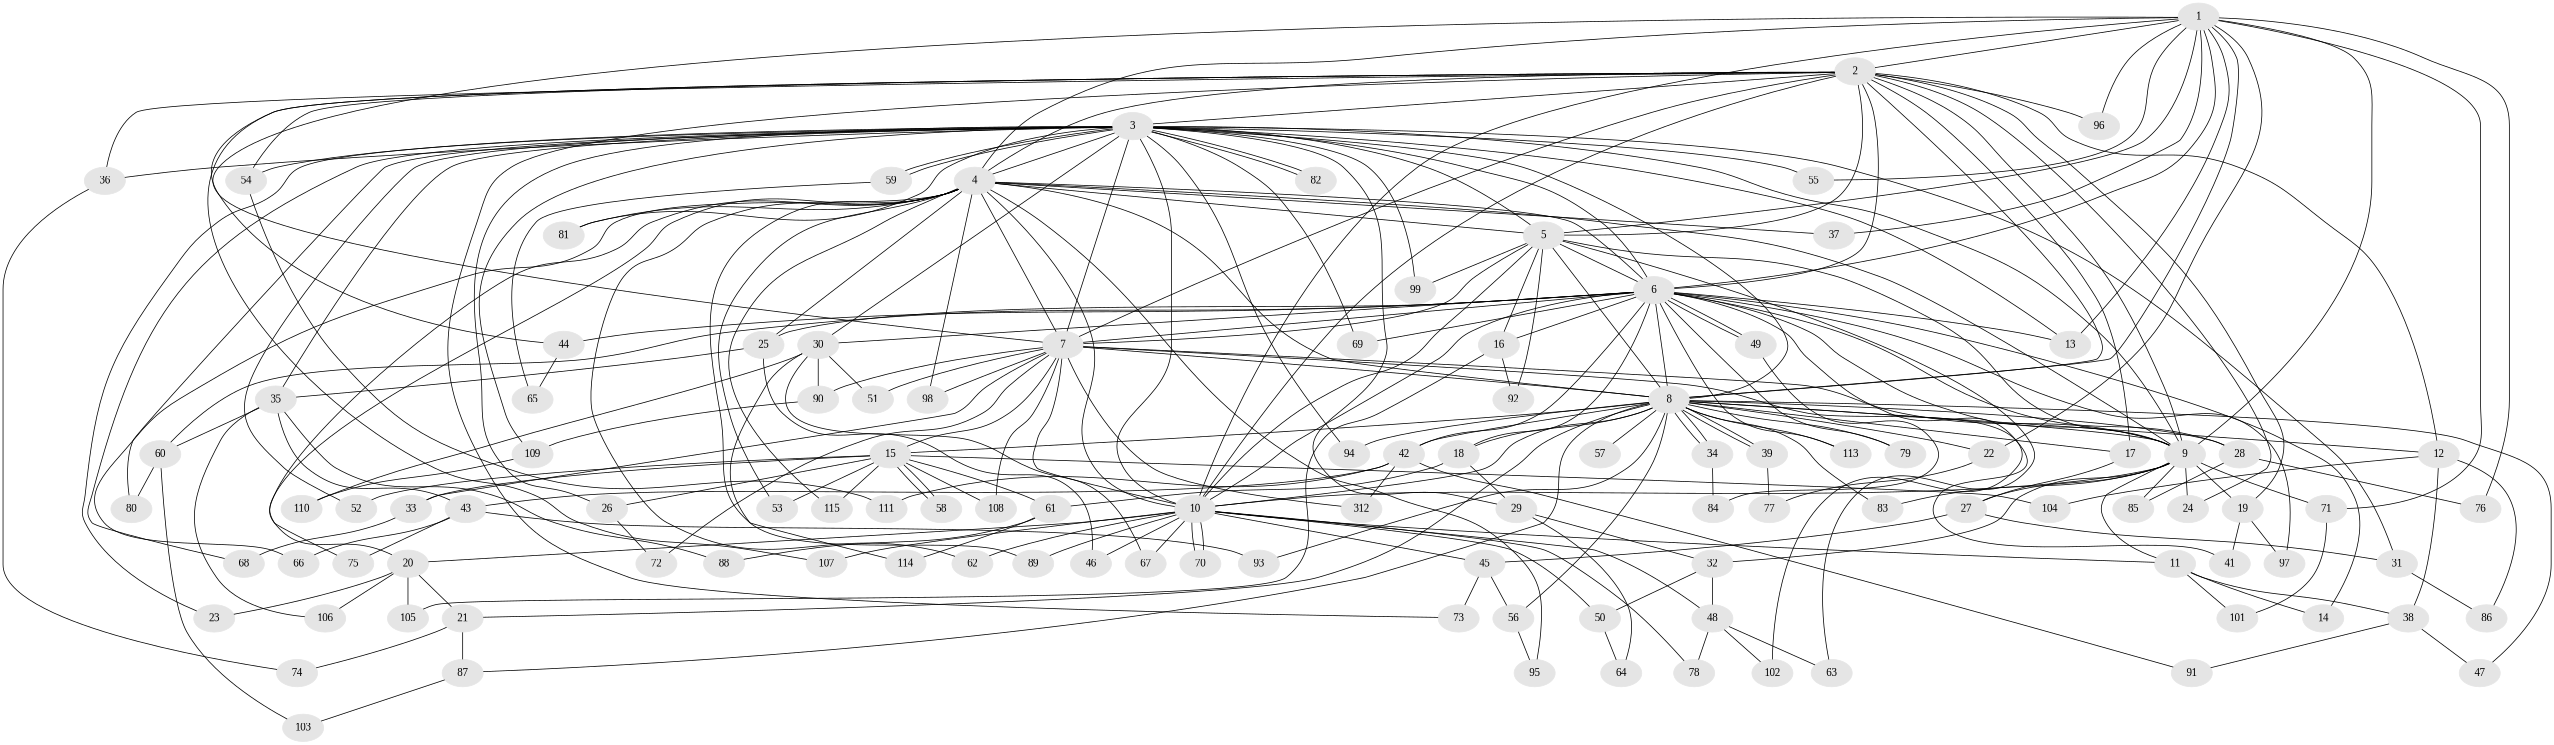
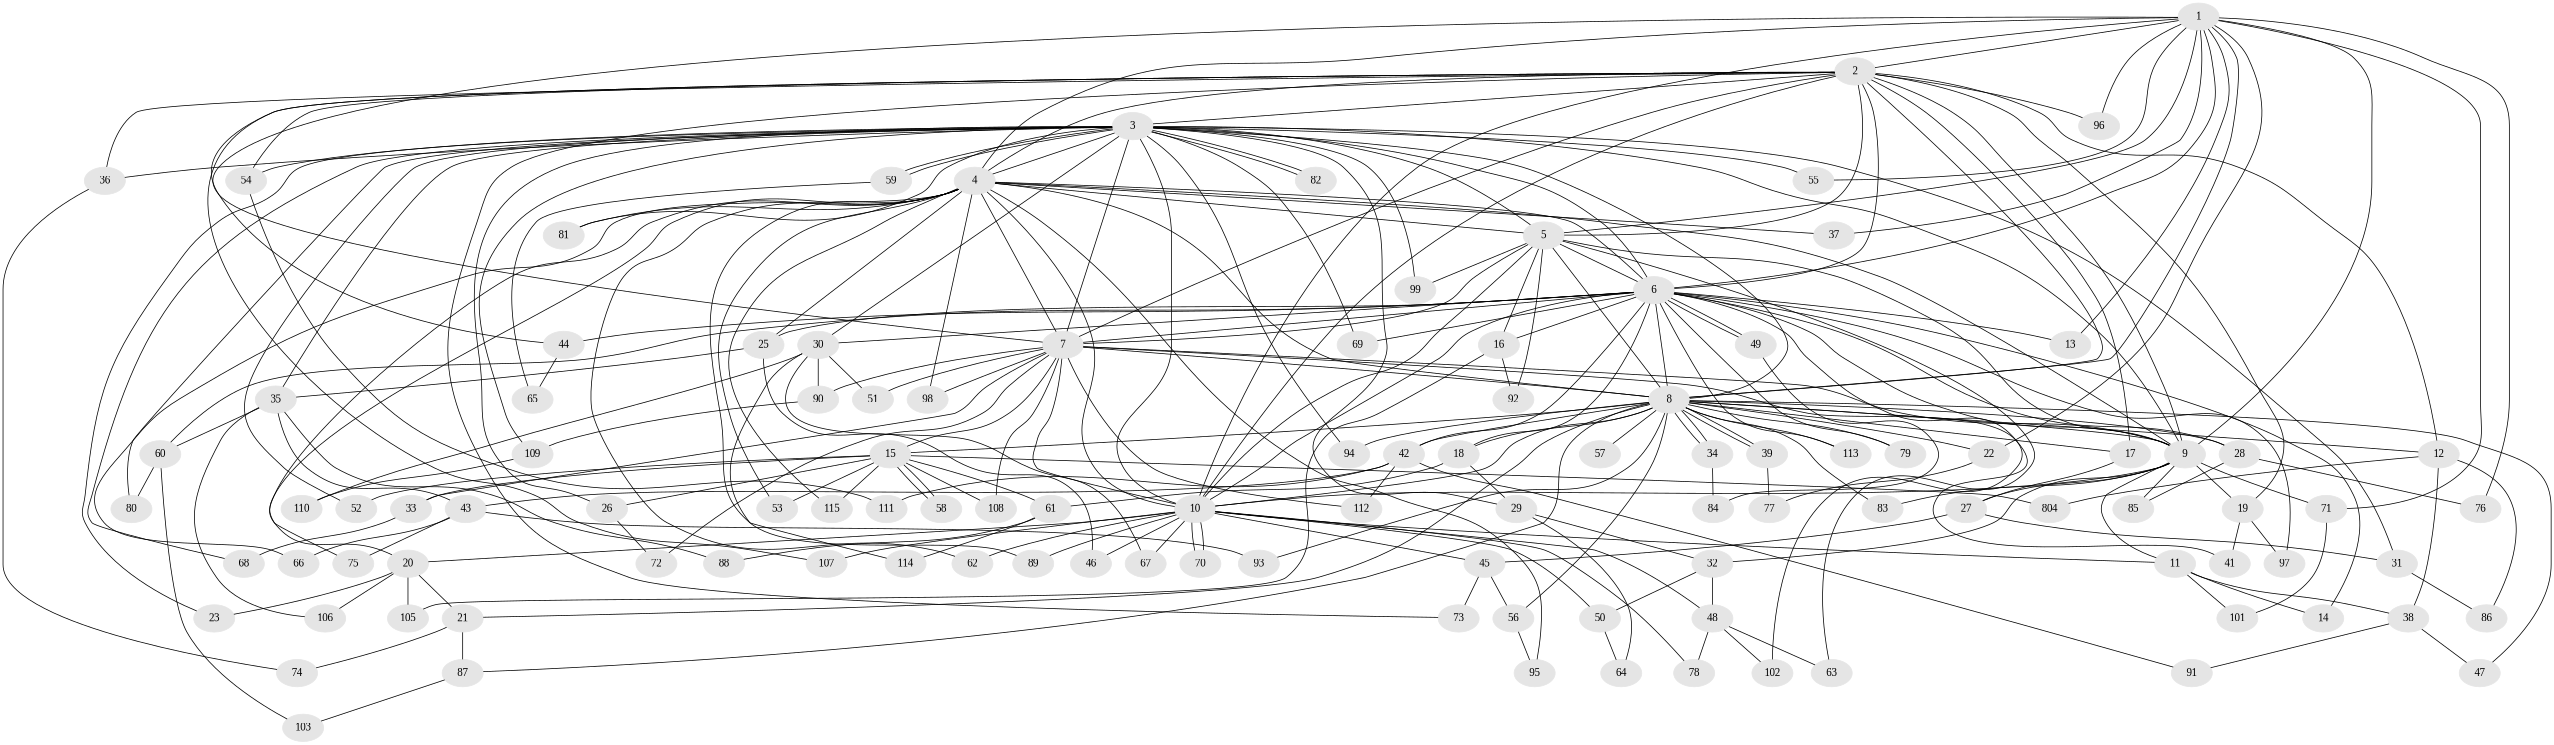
(1622, 168) -> none
(1361, 509) -> (1361, 509)
(2050, 509) -> (2050, 509)
(2188, 509) -> none
